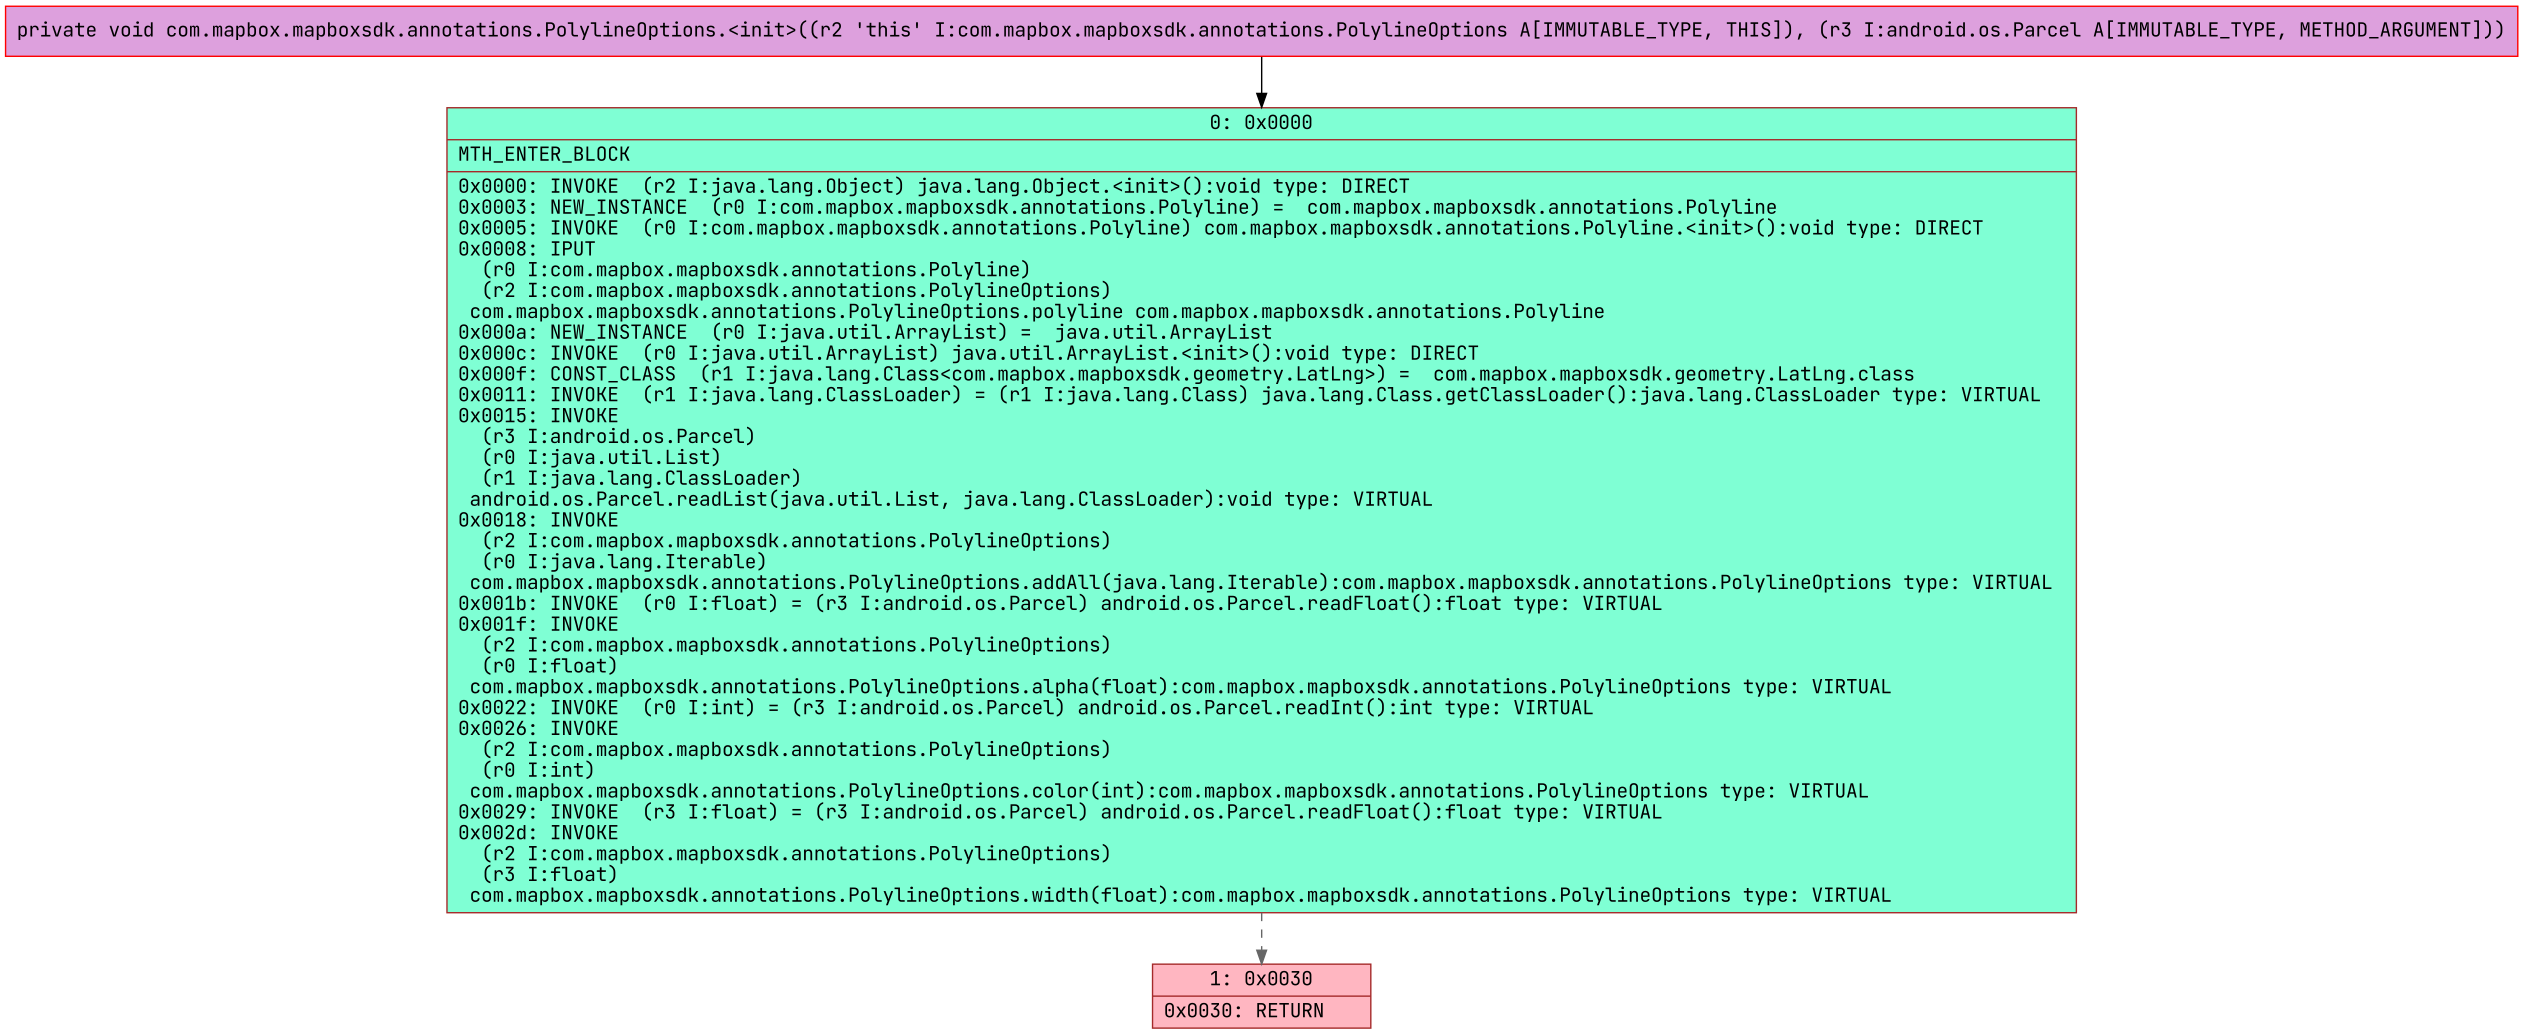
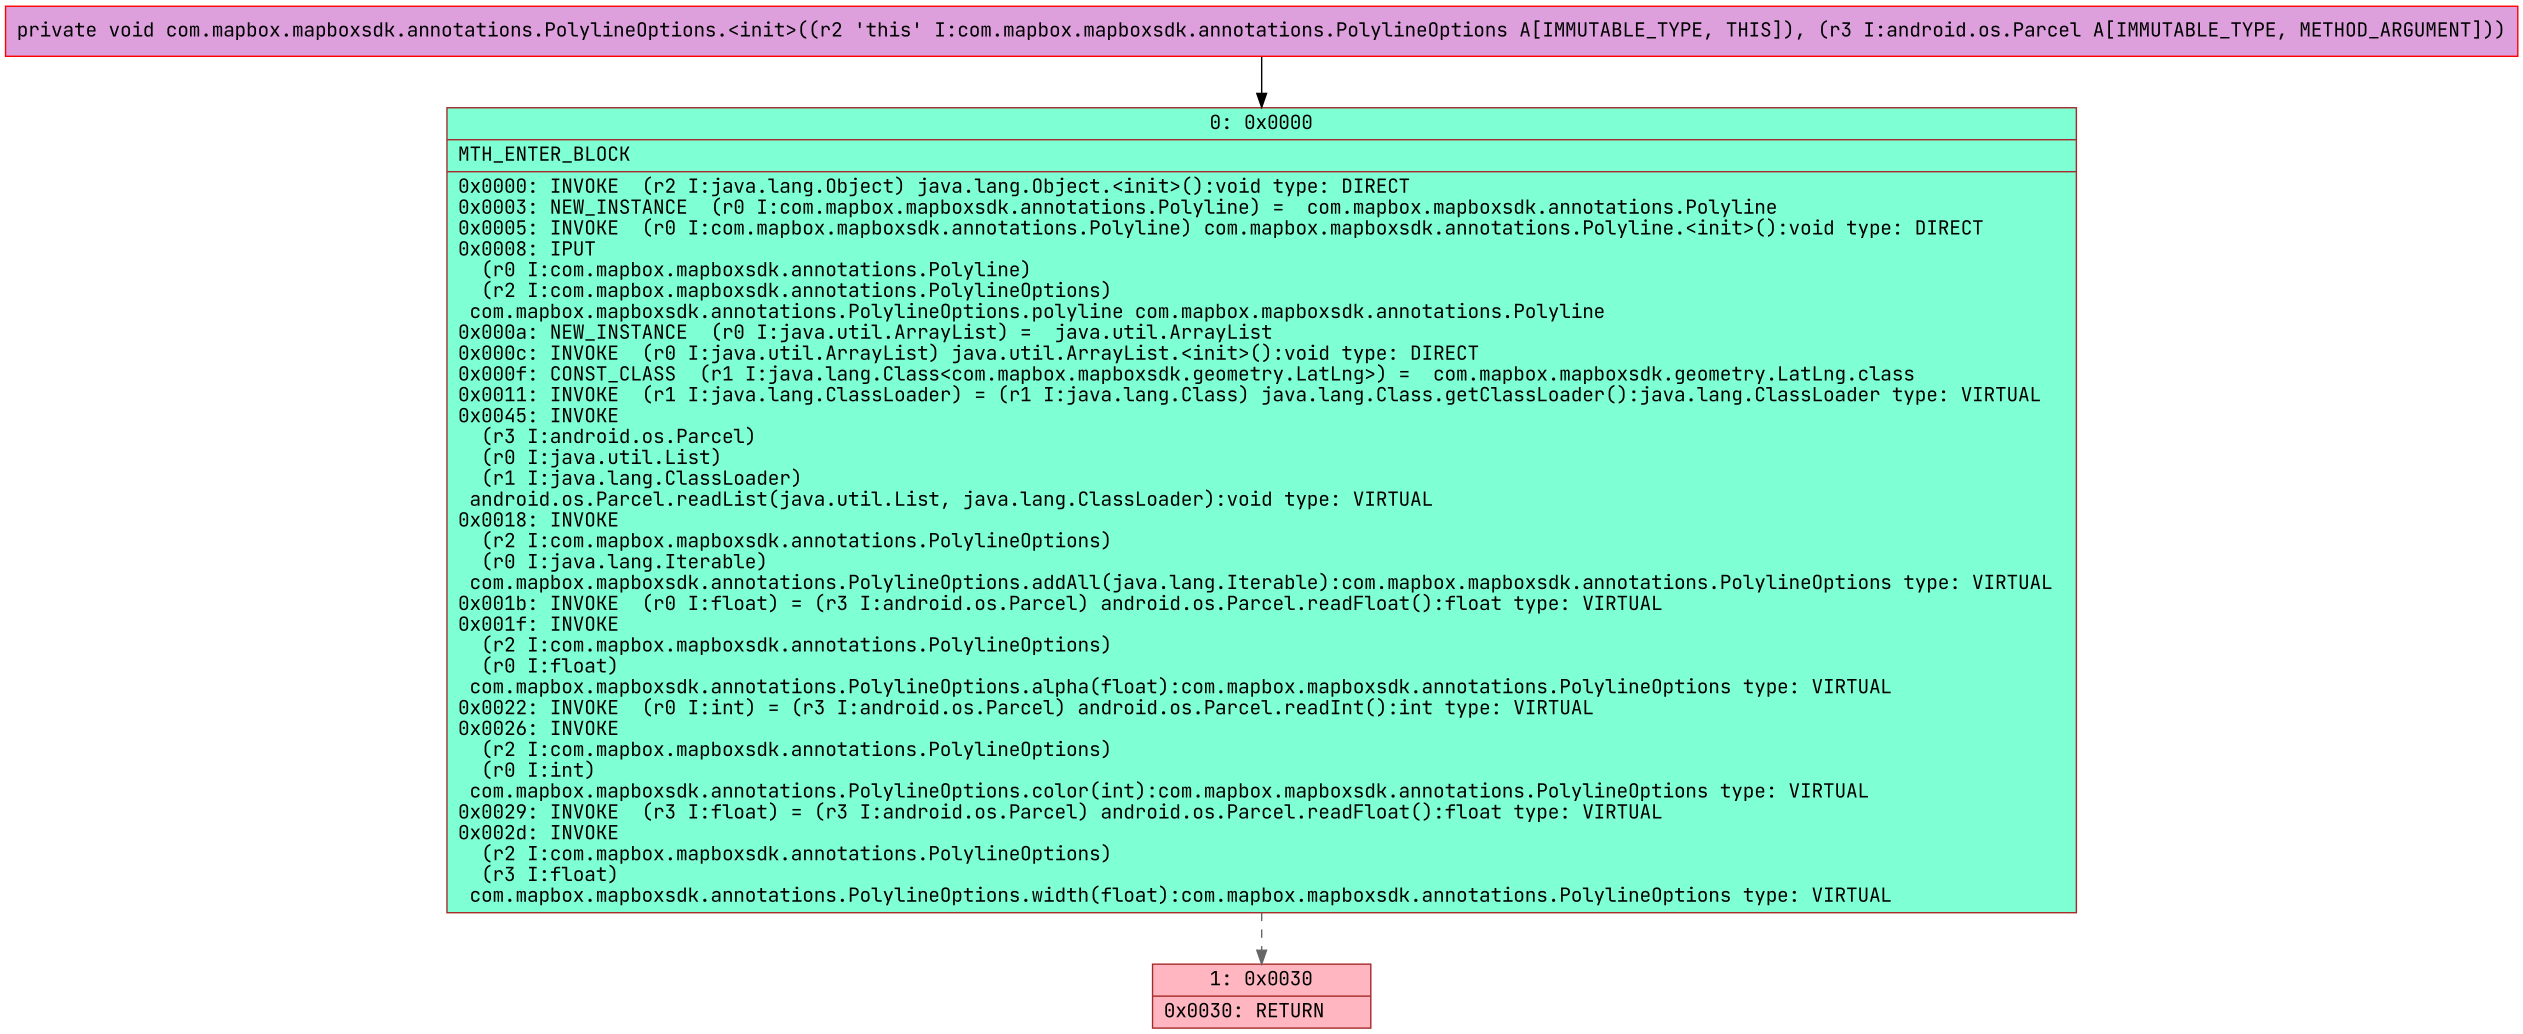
(551, 416) -> (551, 416)
